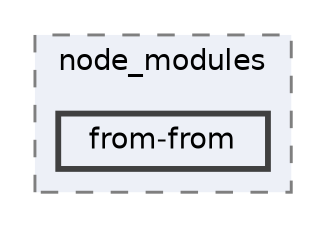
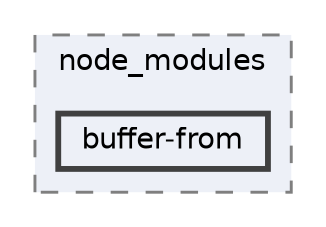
(163, 141) -> (163, 141)
